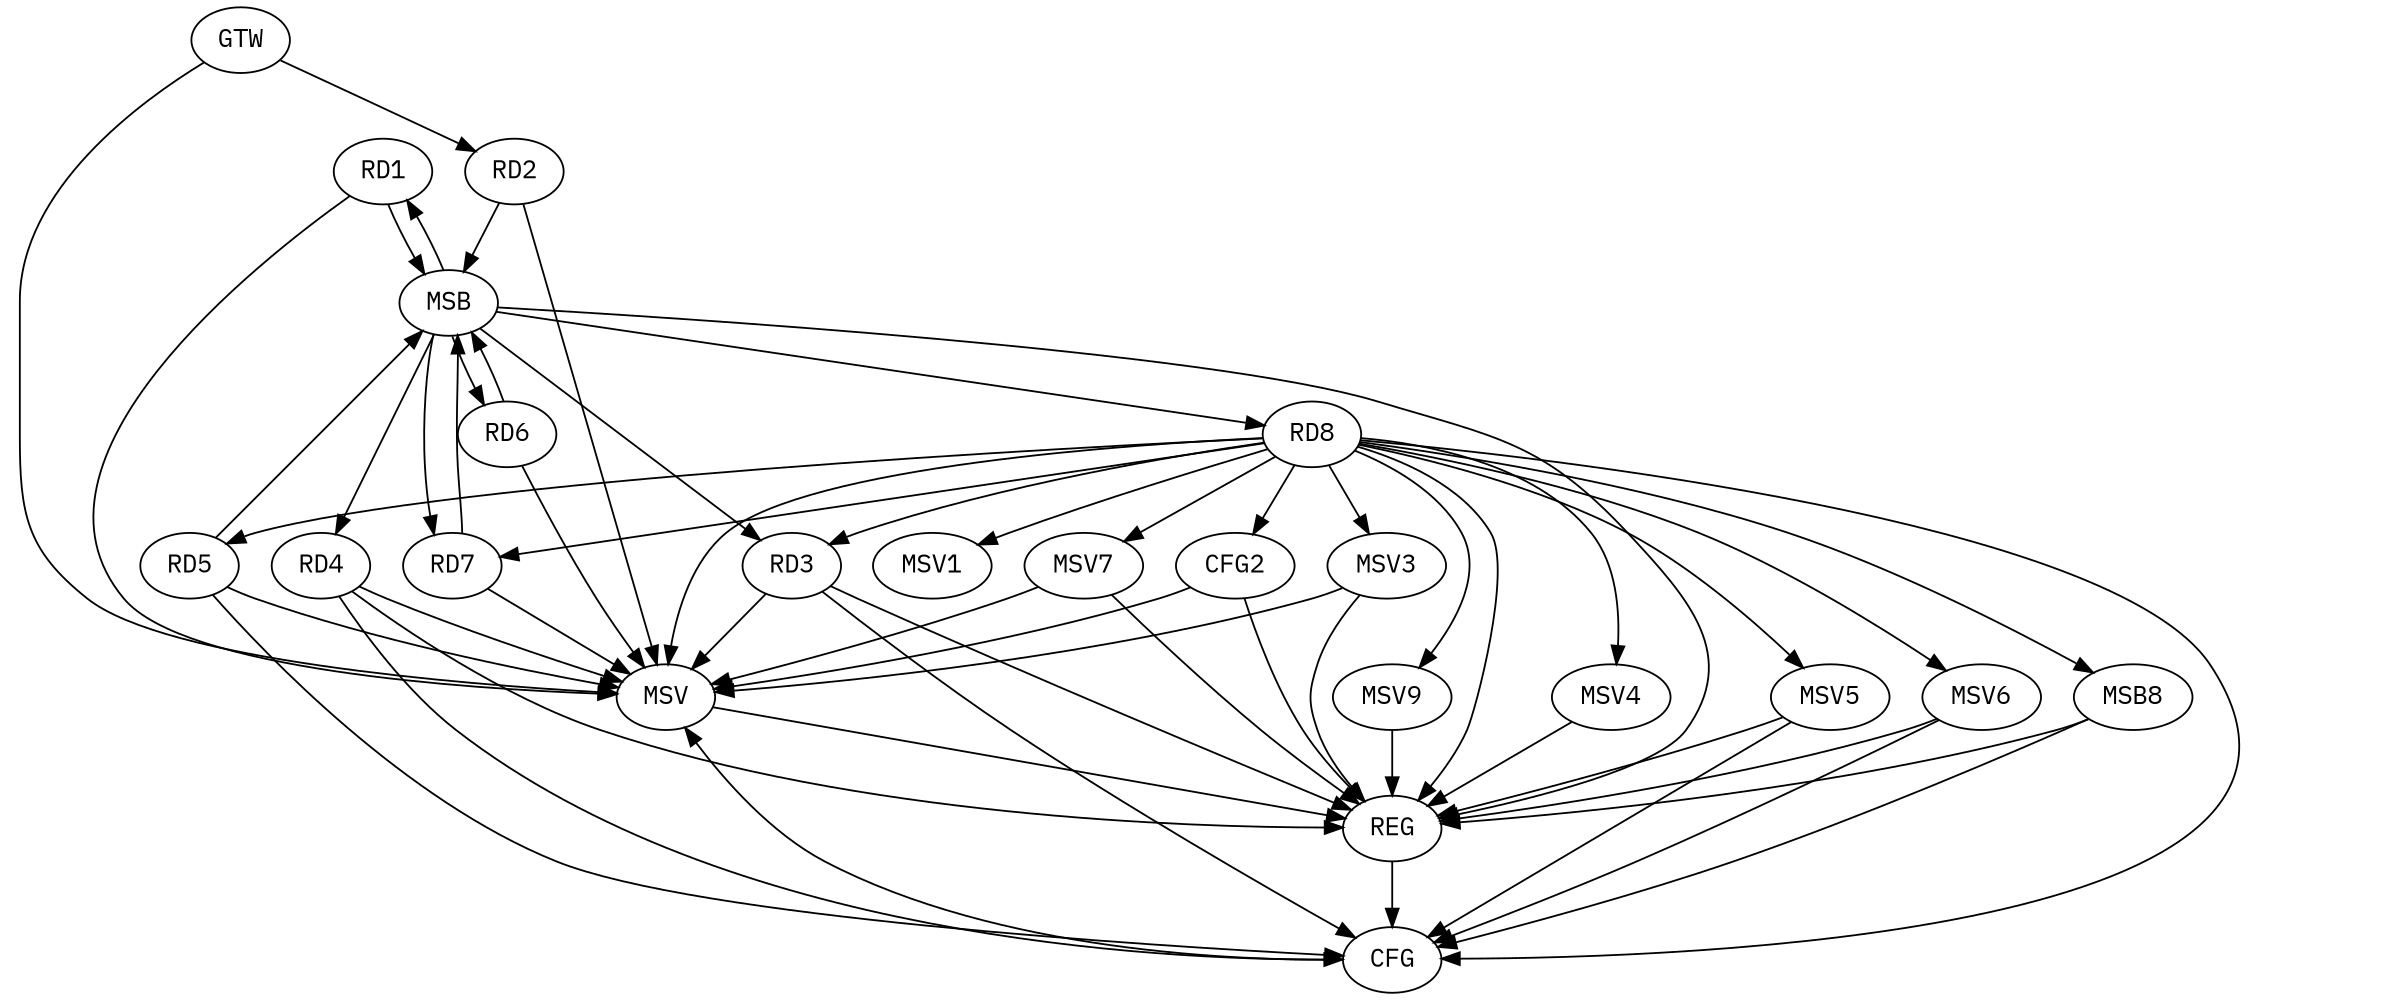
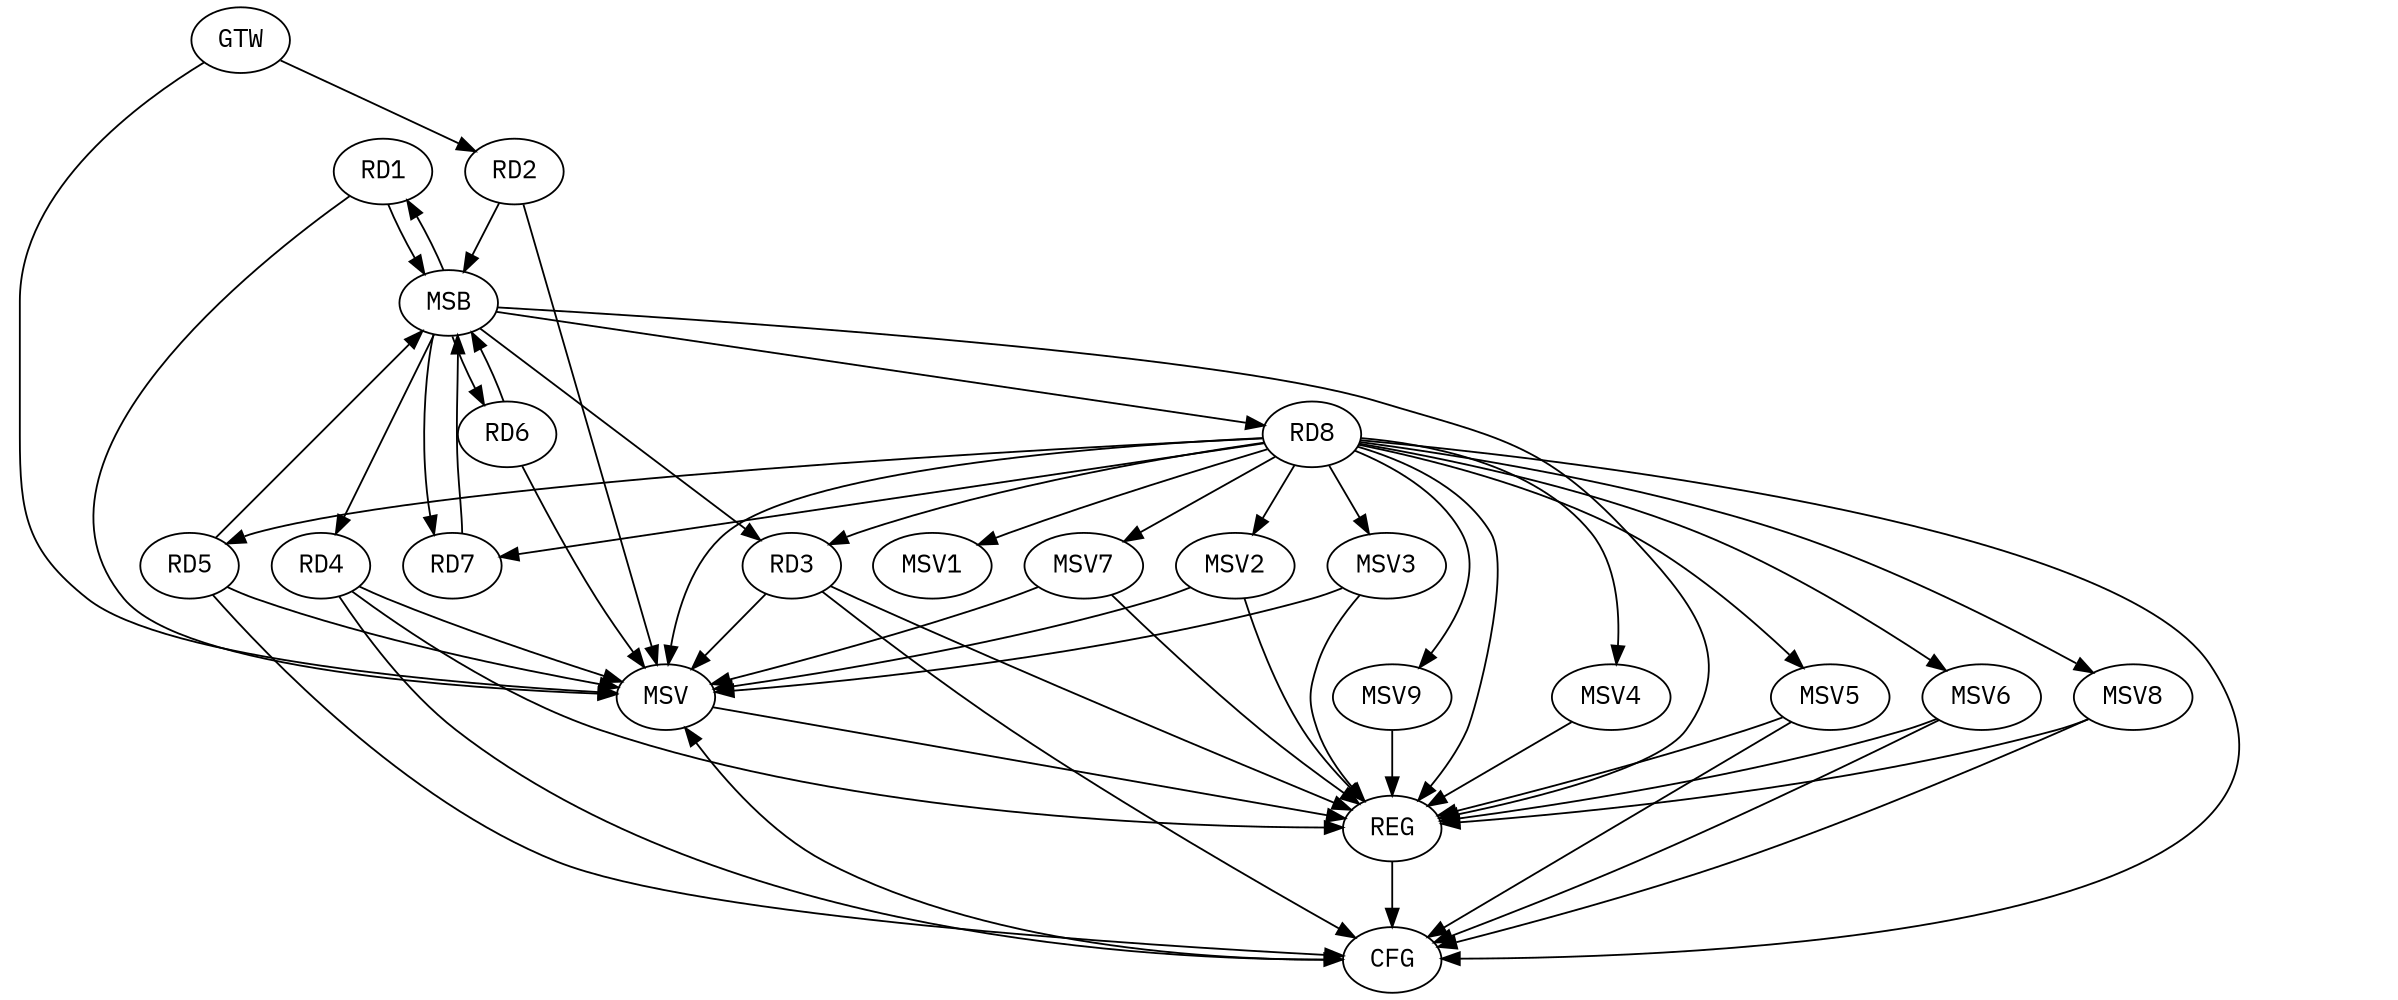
(1235, 566) -> (1235, 566)
(551, 627) -> none
(2133, 697) -> (2133, 697)
